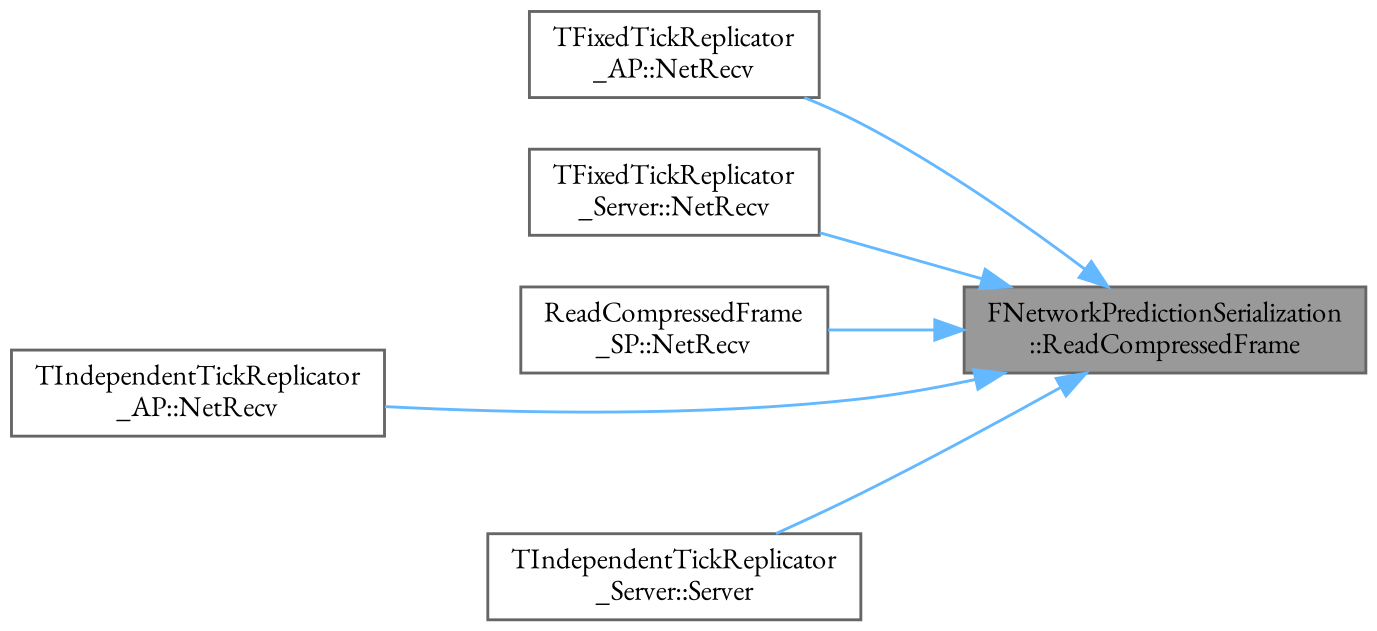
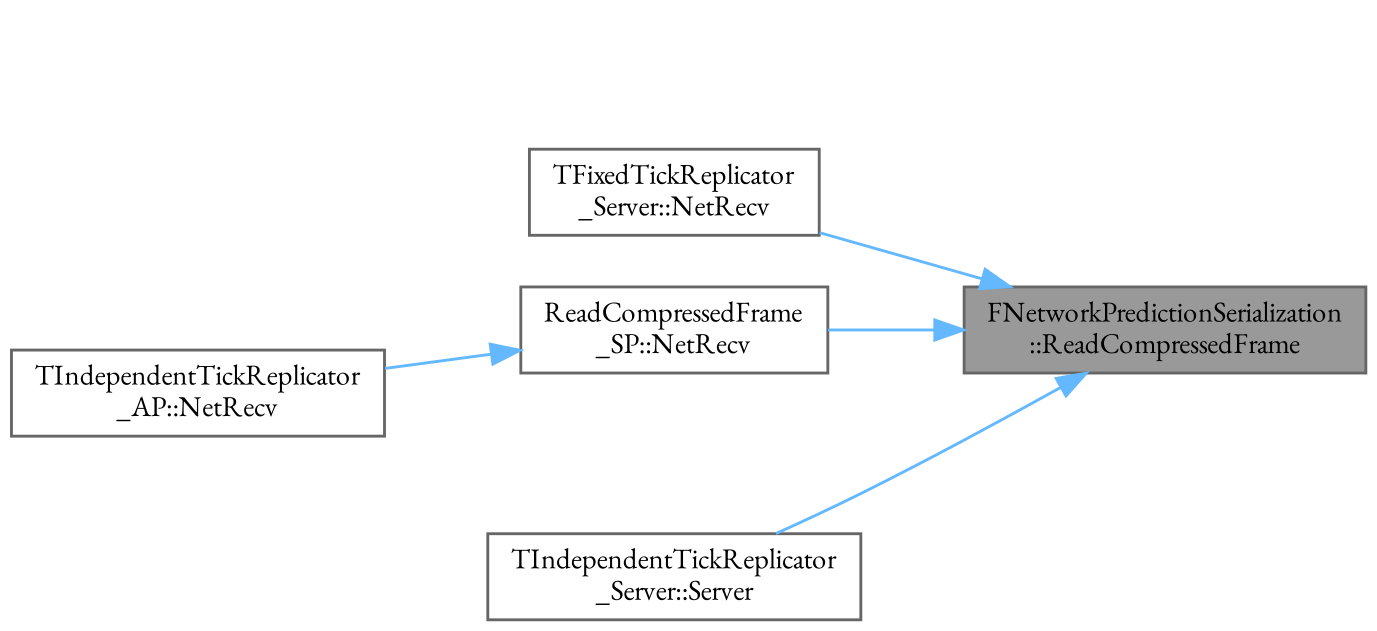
(674, 55) -> none
(681, 411) -> (438, 361)
